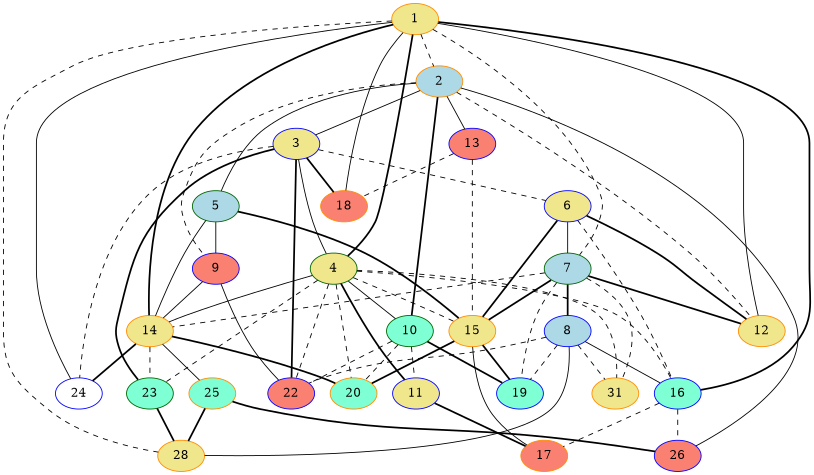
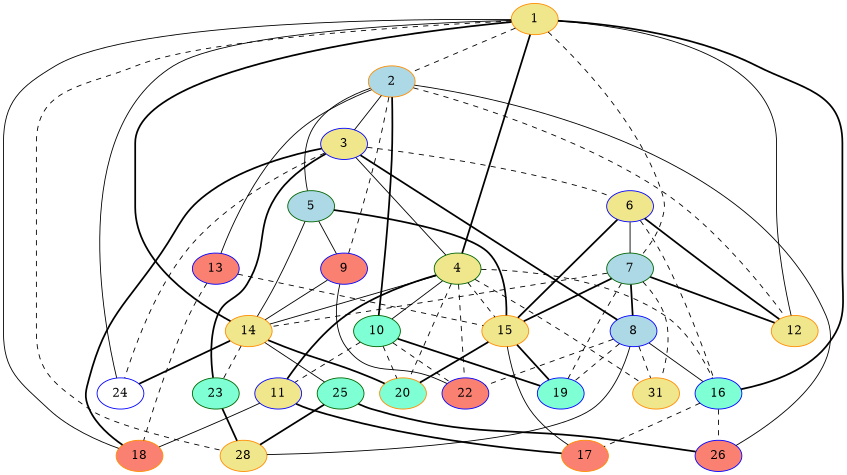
(294, 269) -> (489, 238)
(249, 326) -> none
(212, 393) -> (341, 393)
none -> (210, 425)
